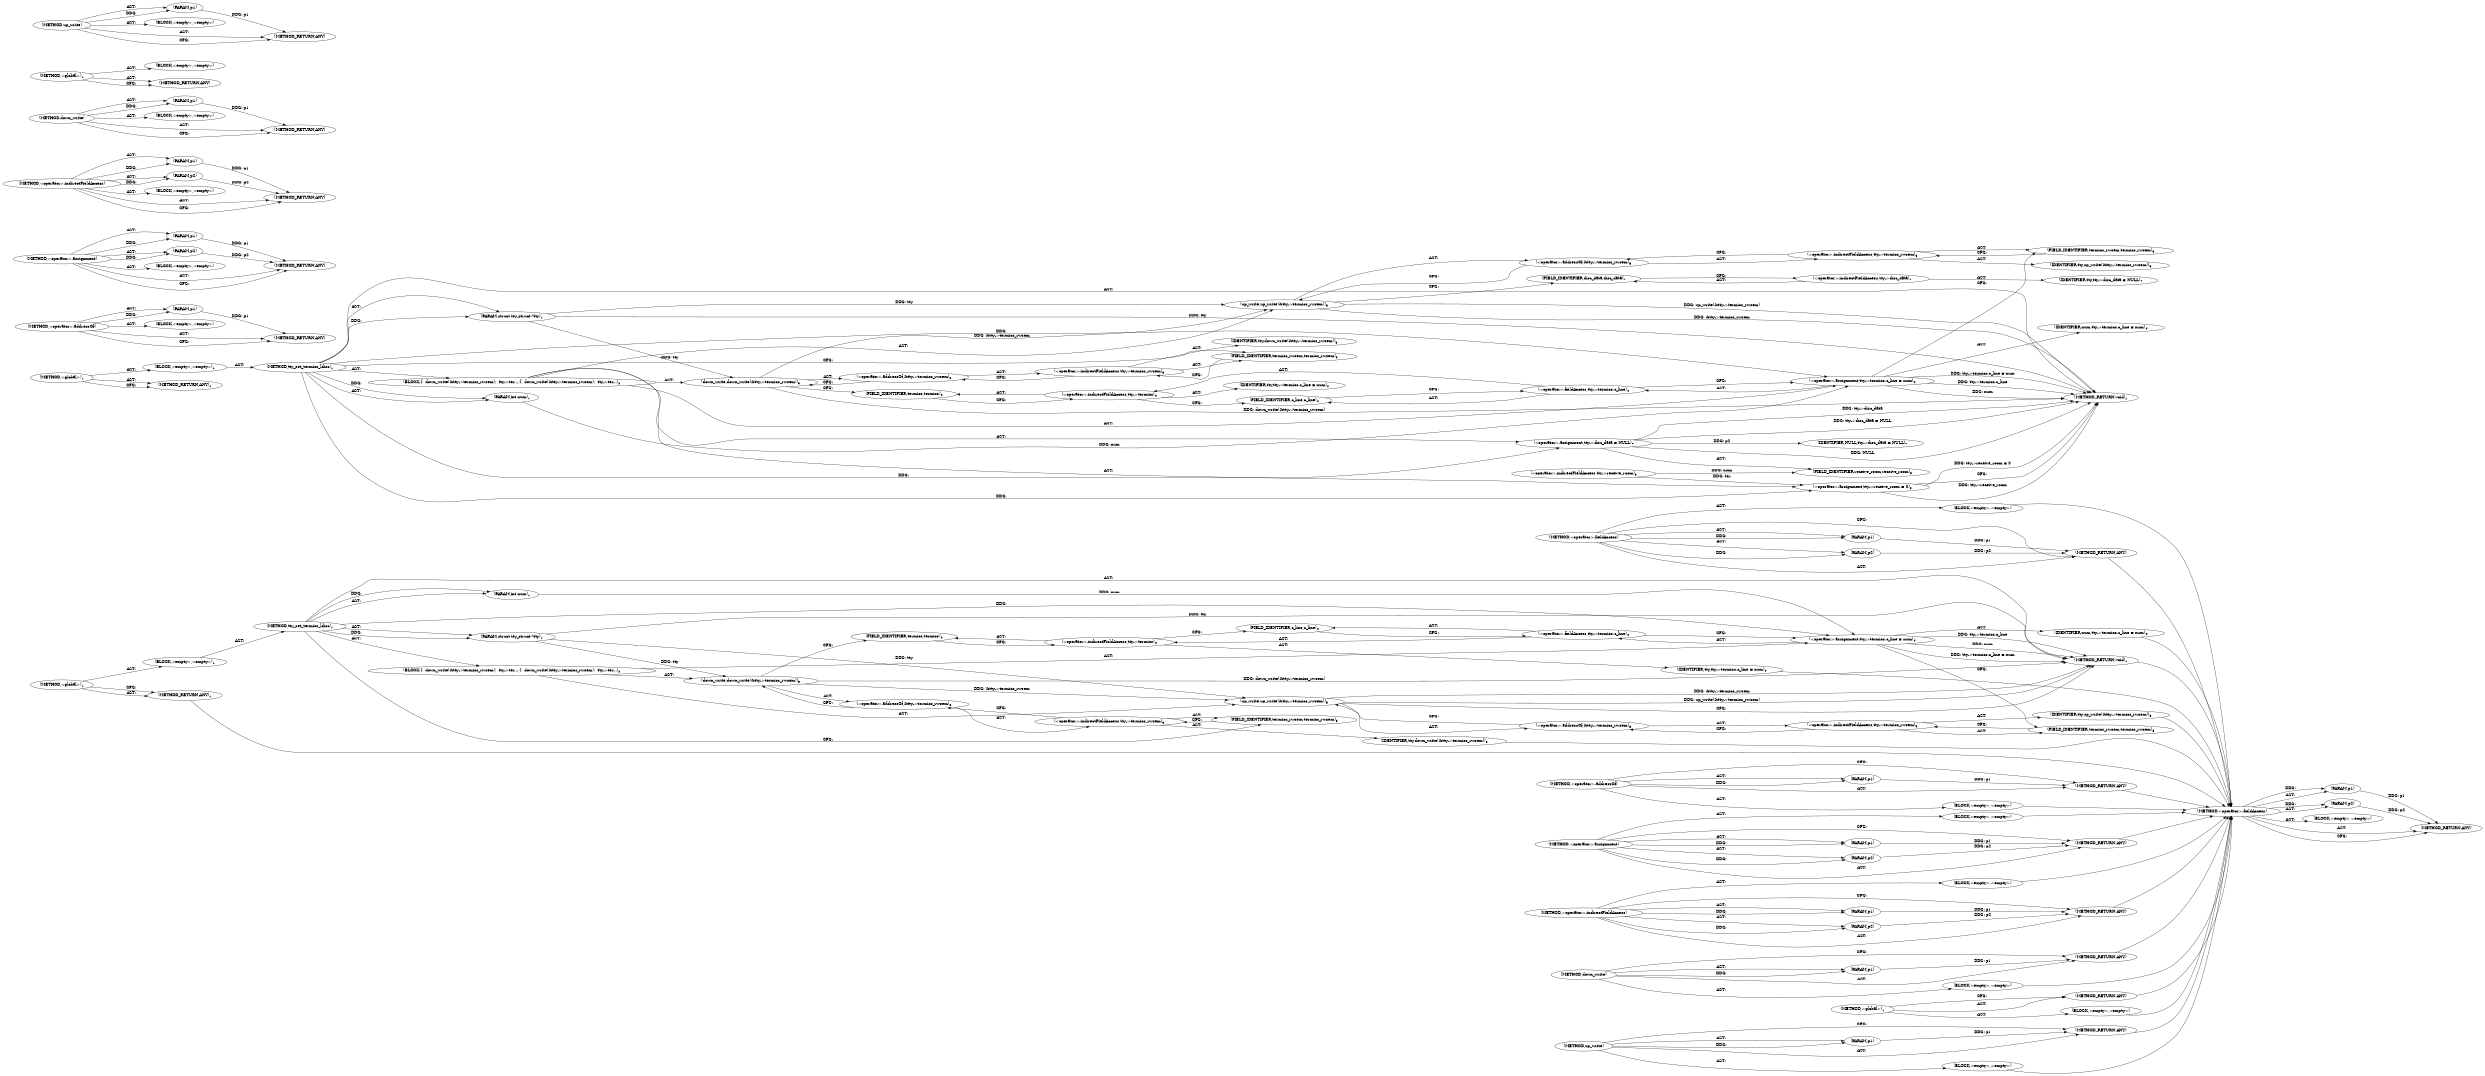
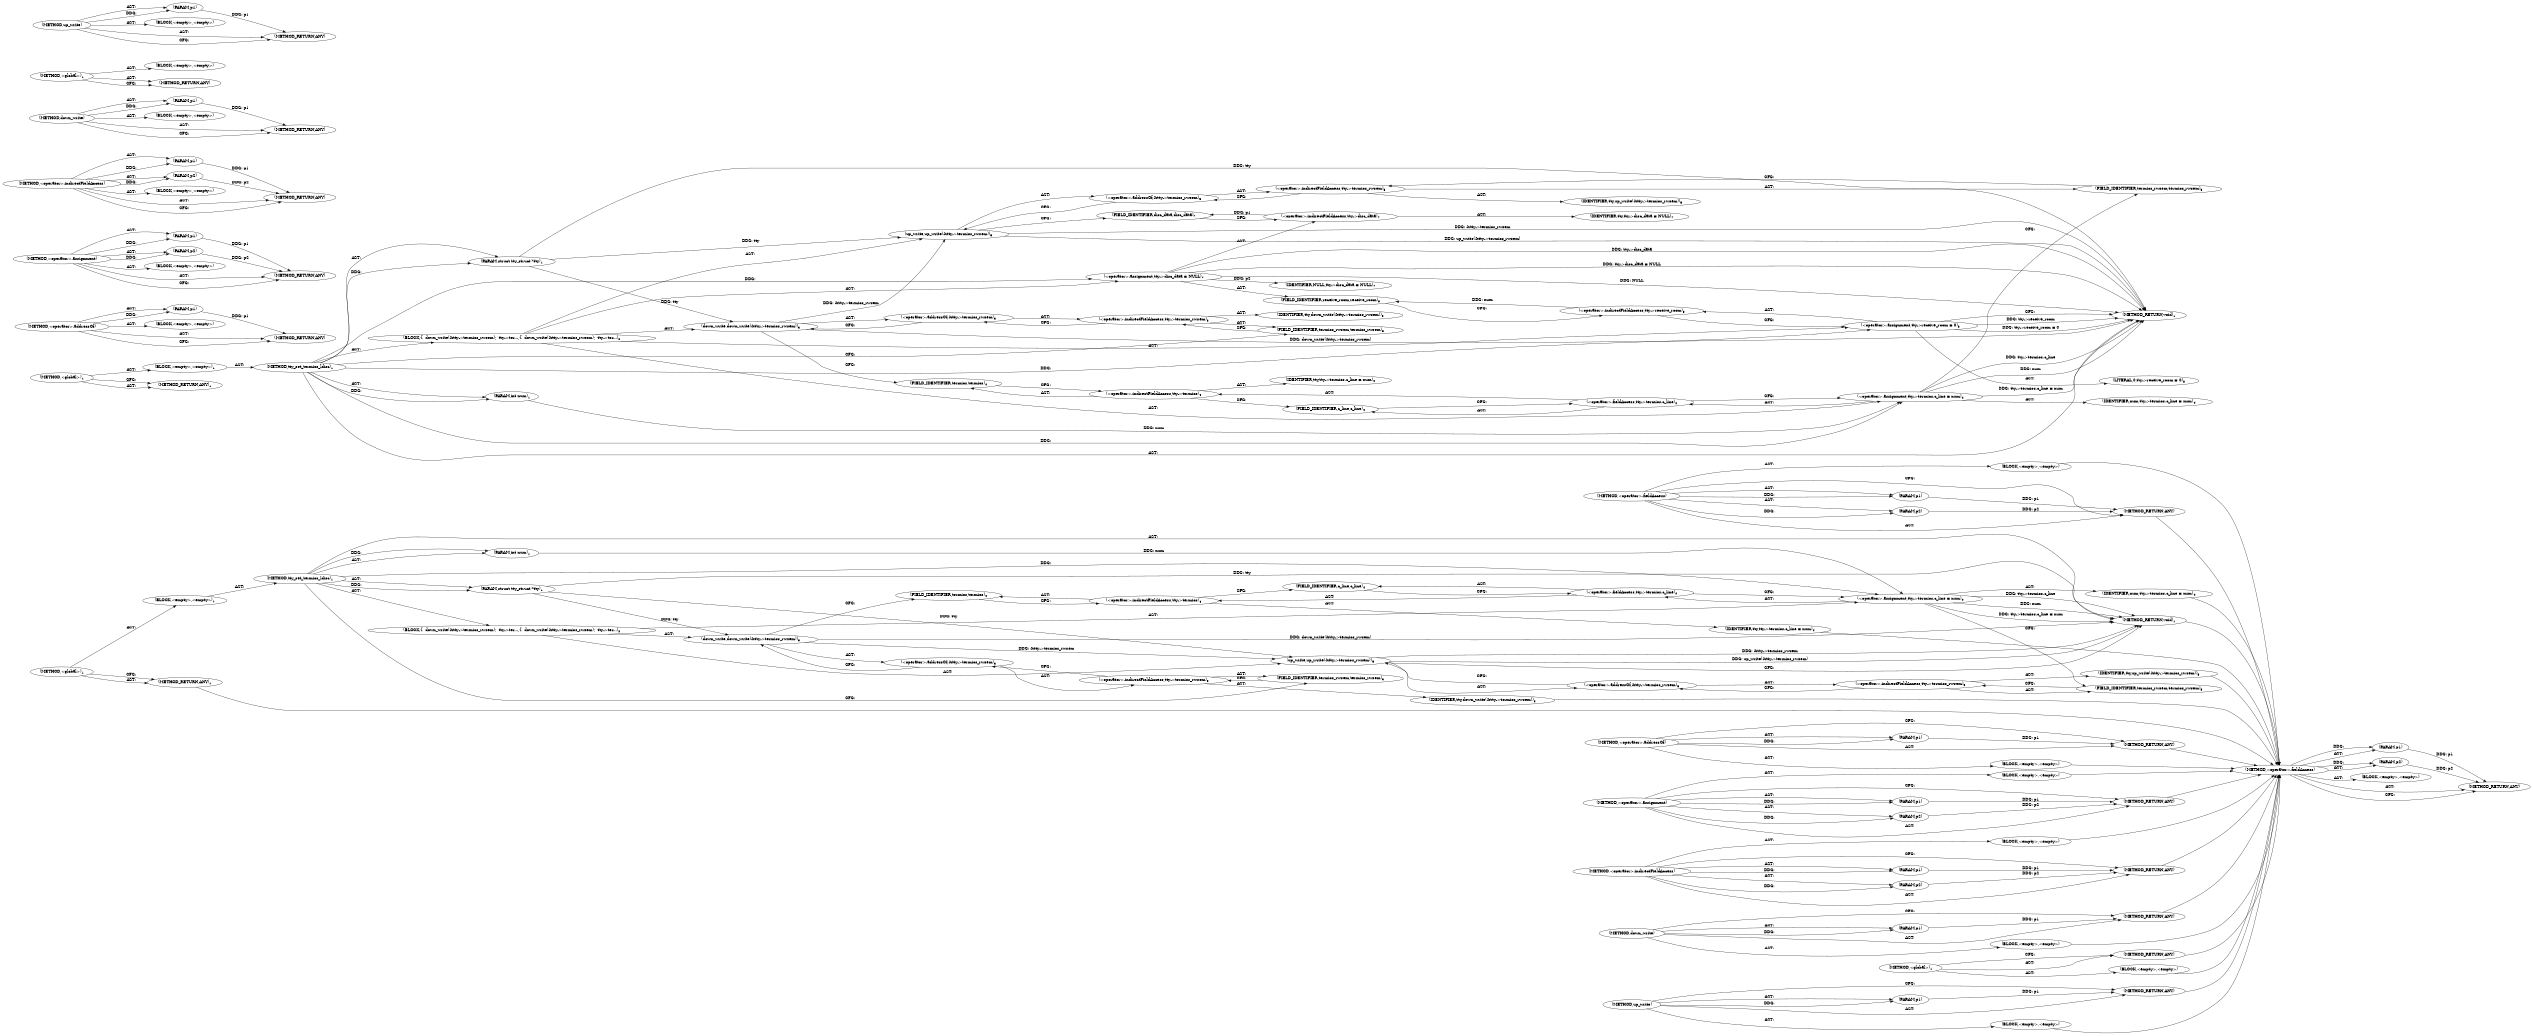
none -> (1240, 247)
(1722, 280) -> (1242, 213)
none -> (1792, 315)
none -> (1491, 321)
none -> (2149, 381)
(1722, 476) -> (1770, 320)
